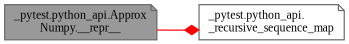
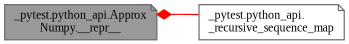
(171, 30) -> (185, 14)
